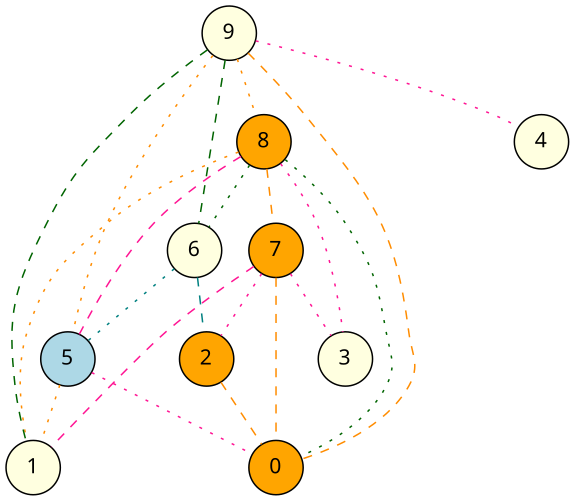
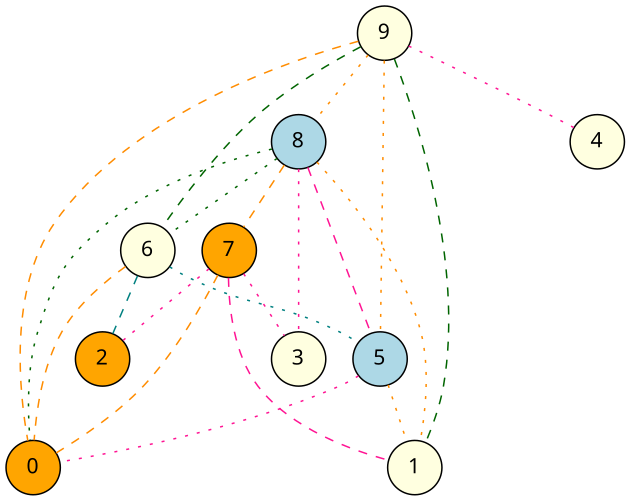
(264, 142) -> (299, 142)
(241, 413) -> (57, 341)
